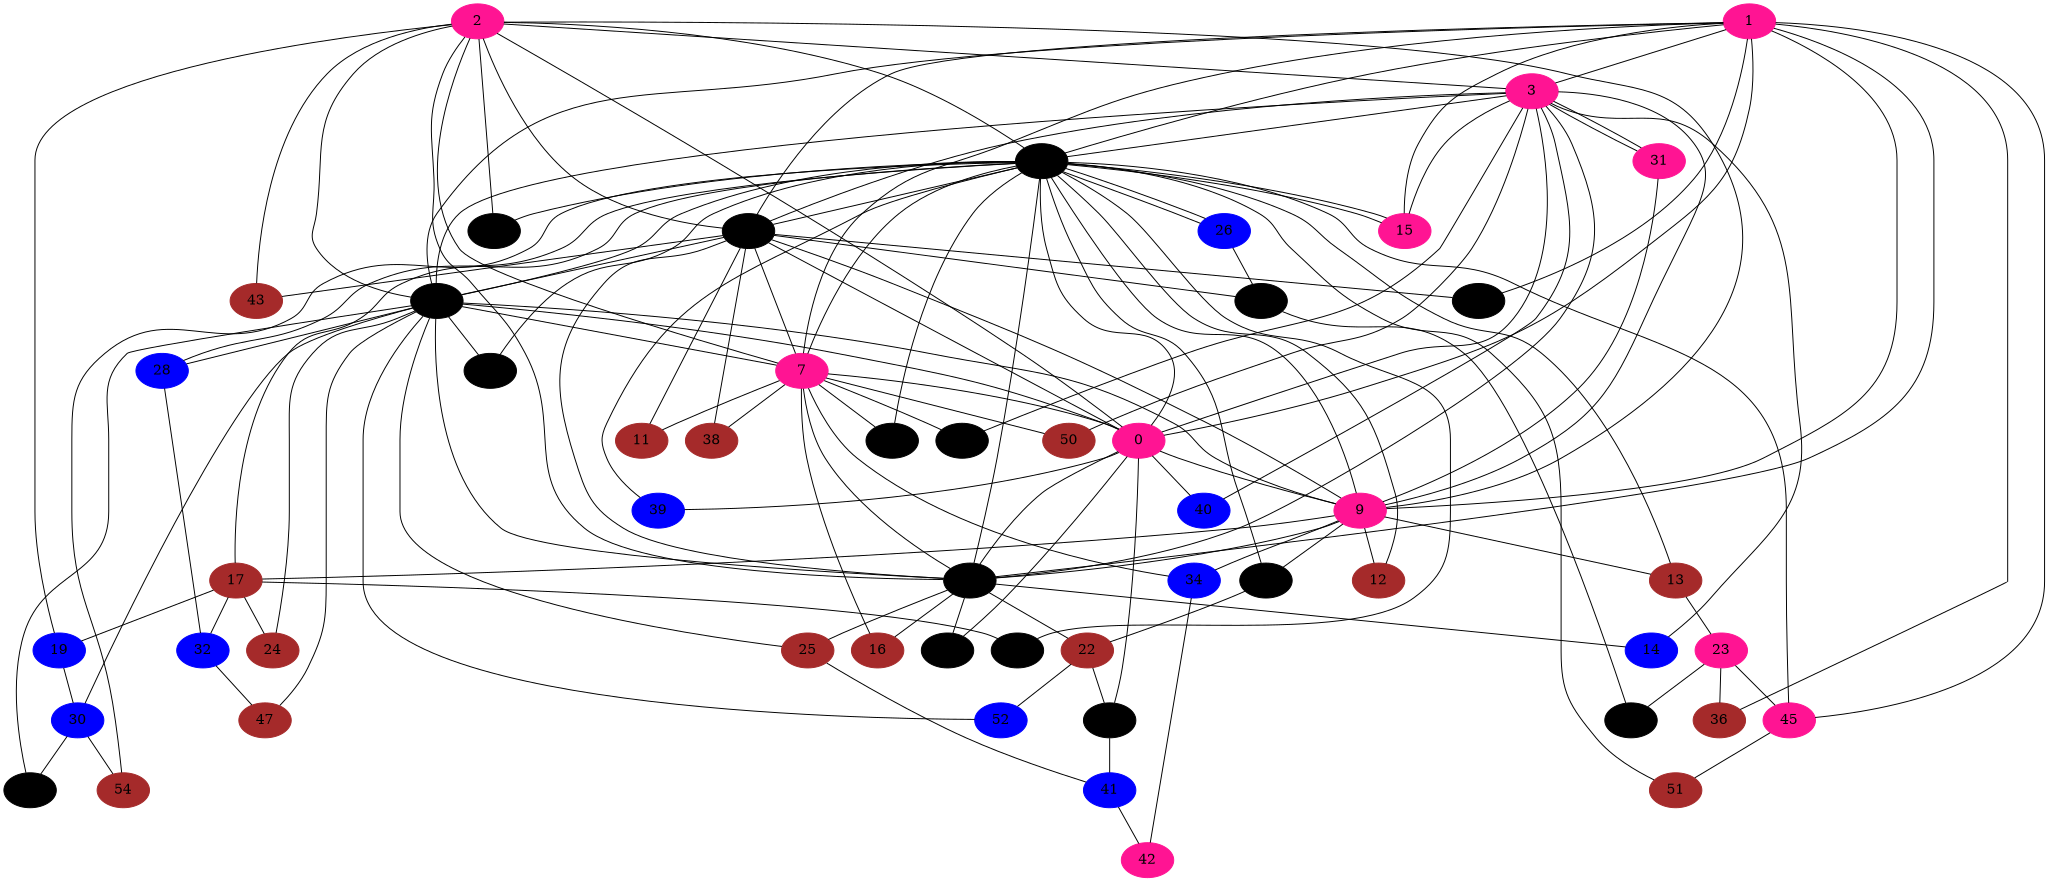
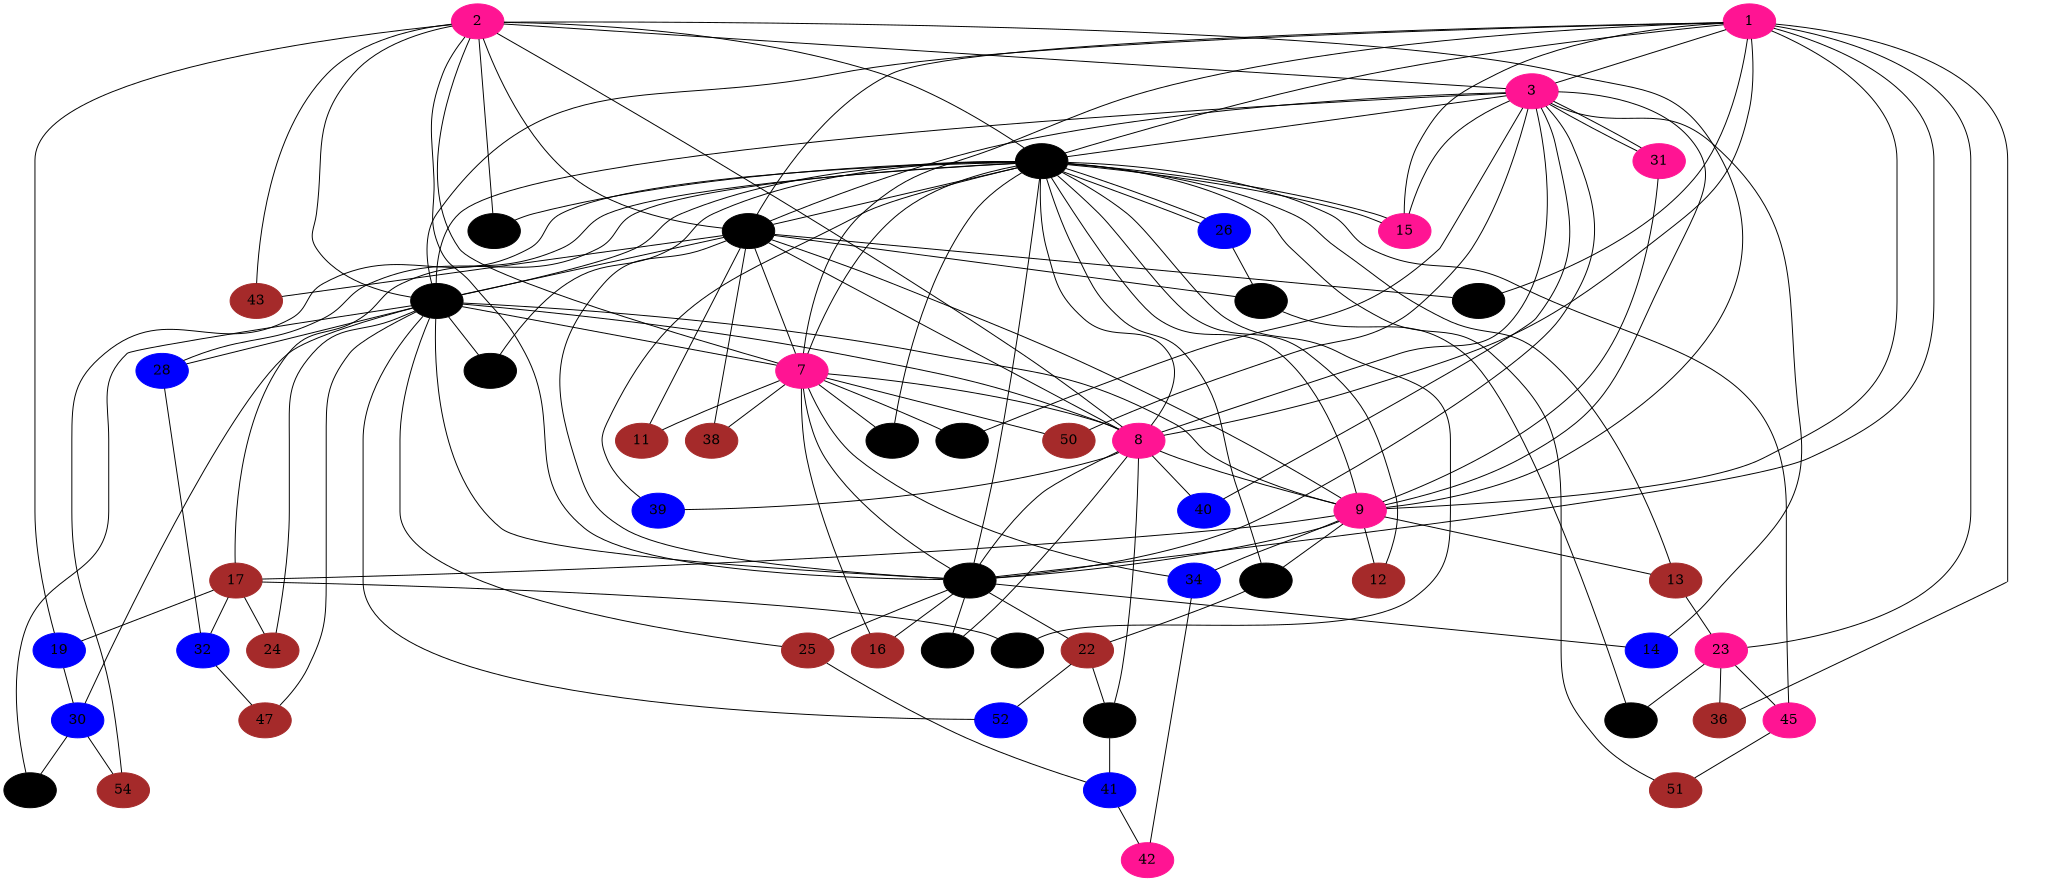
(2045, 351) -> (1971, 350)
(1139, 441) -> (1139, 441)
